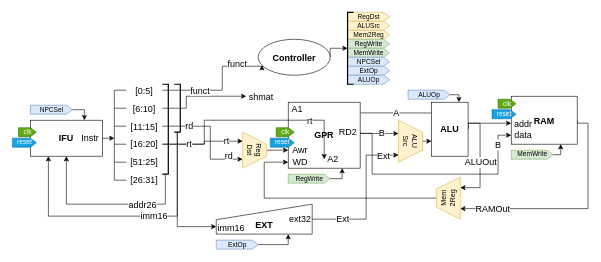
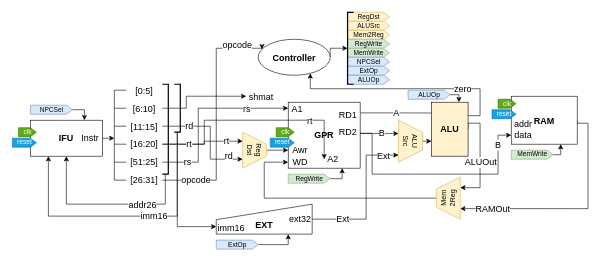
none -> (239, 48)
(234, 66) -> none
none -> (467, 89)
none -> (348, 114)
(506, 123) -> none
(450, 129) -> (450, 129)
none -> (187, 162)
